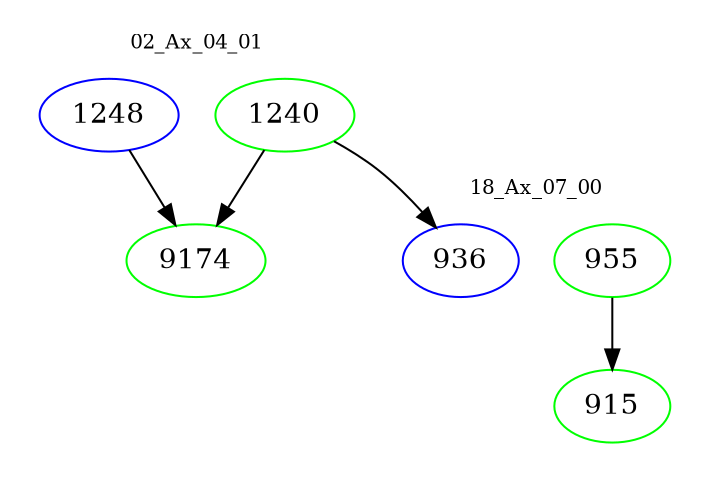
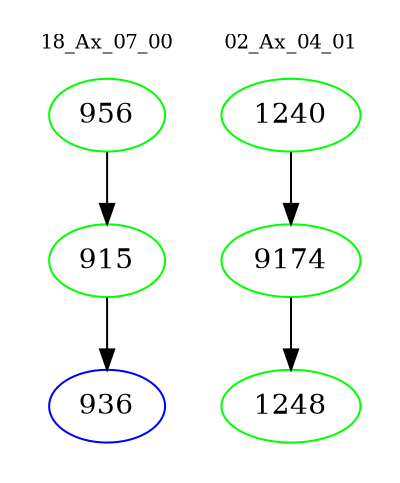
(109, 115) -> (291, 406)
(147, 179) -> (291, 324)
(399, 188) -> (107, 324)
(612, 261) -> (107, 115)
